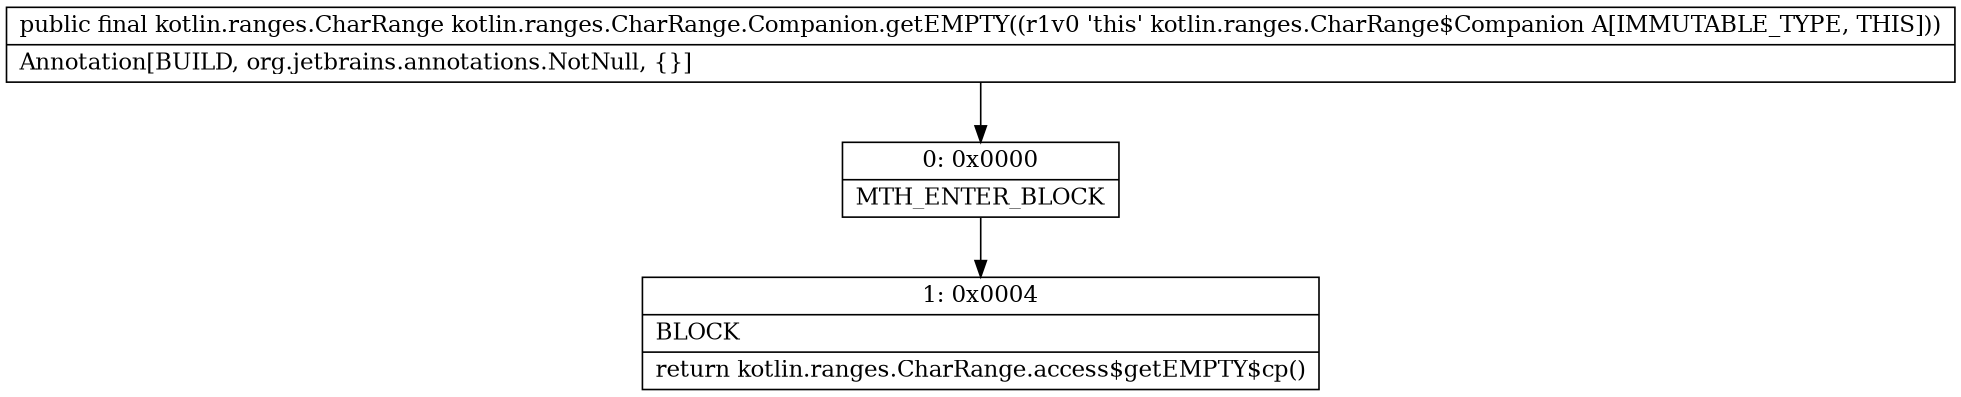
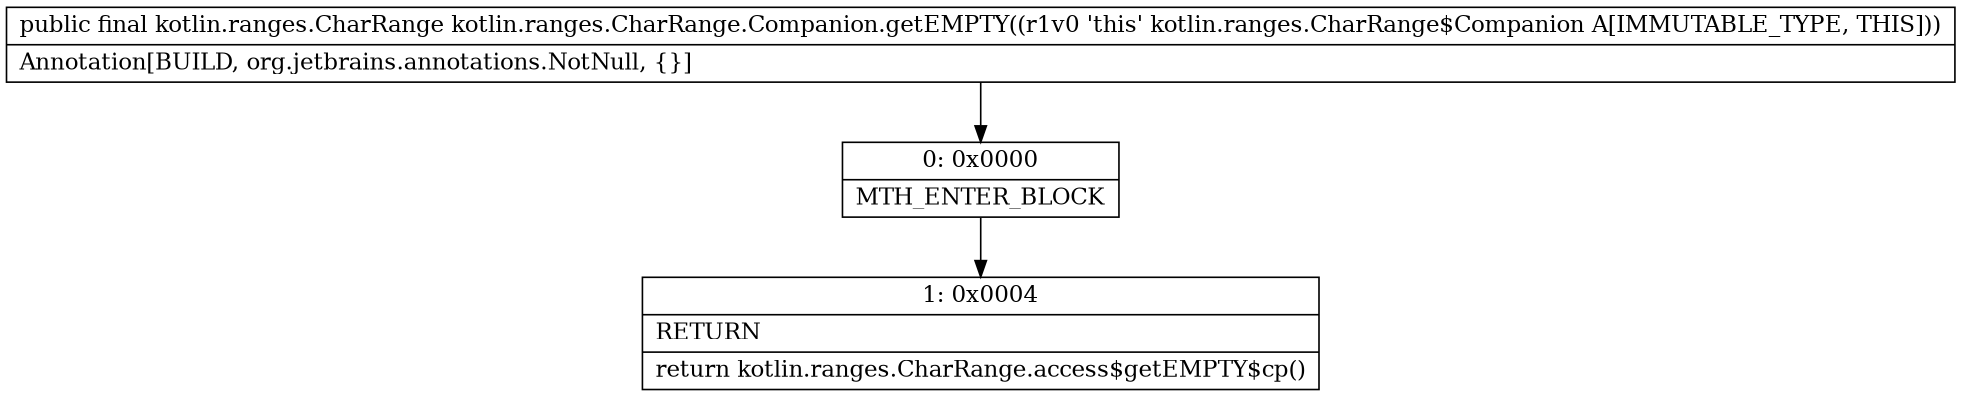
(698, 333) -> (708, 333)
